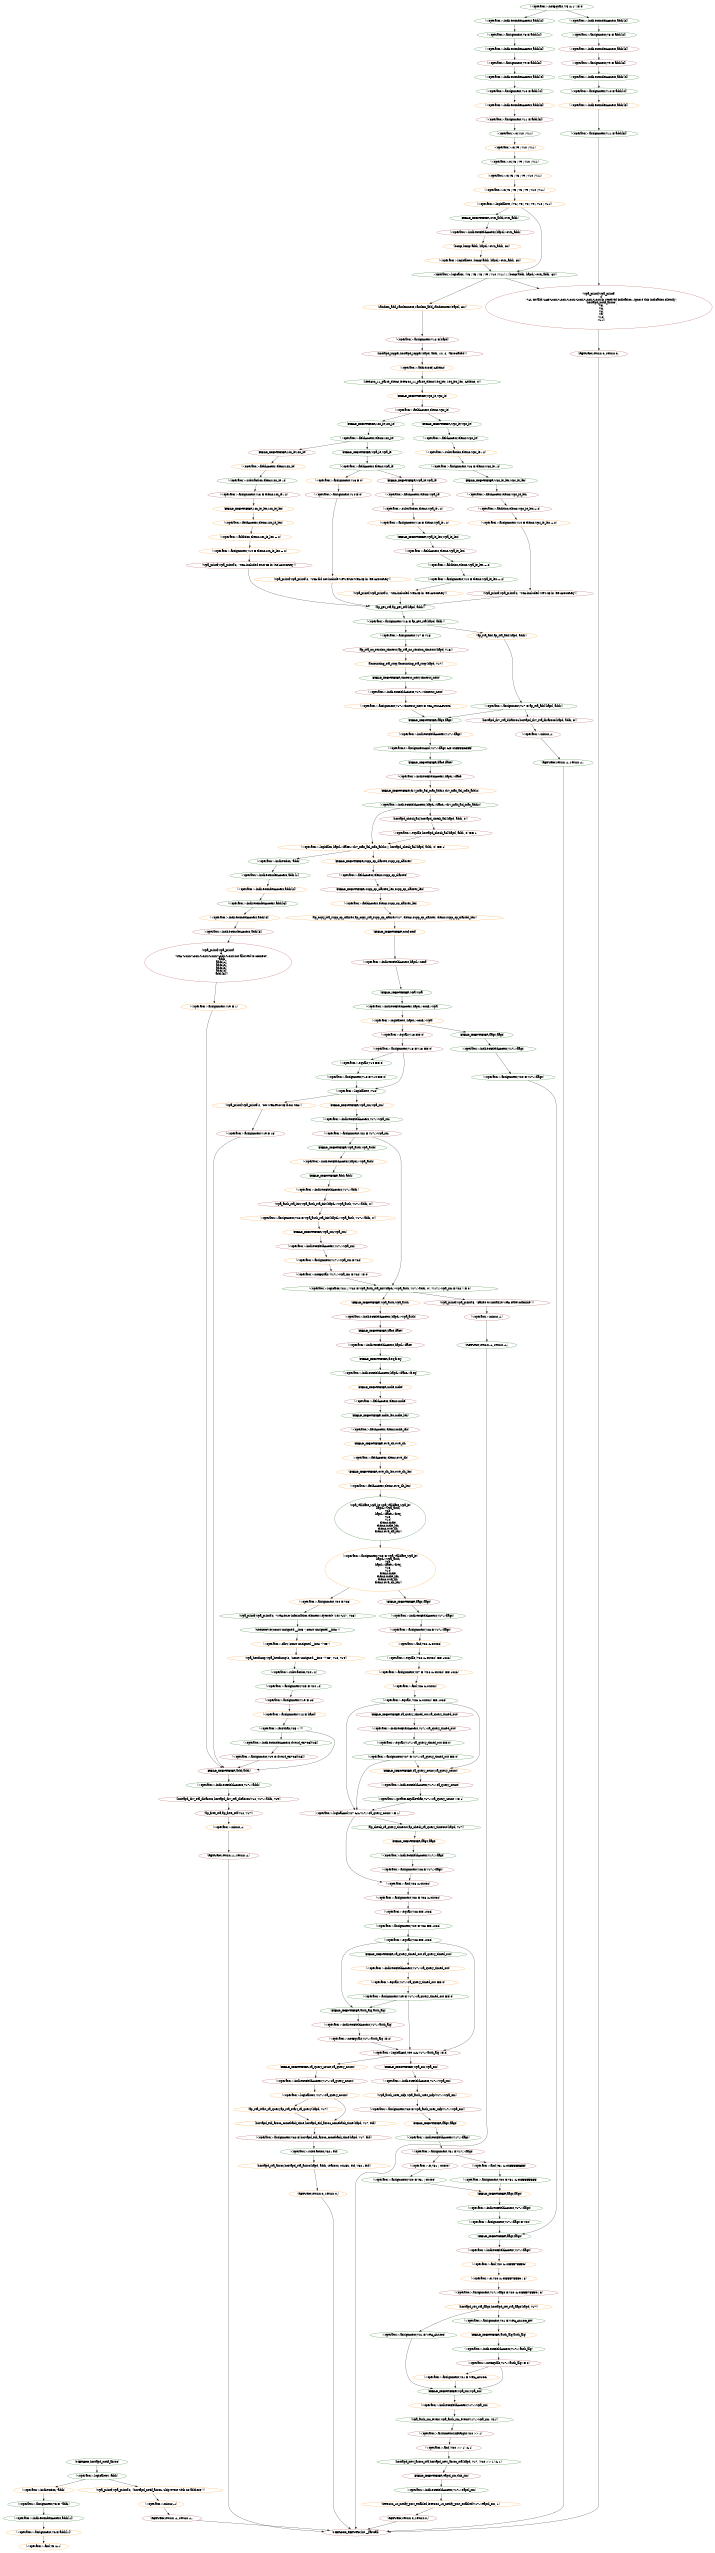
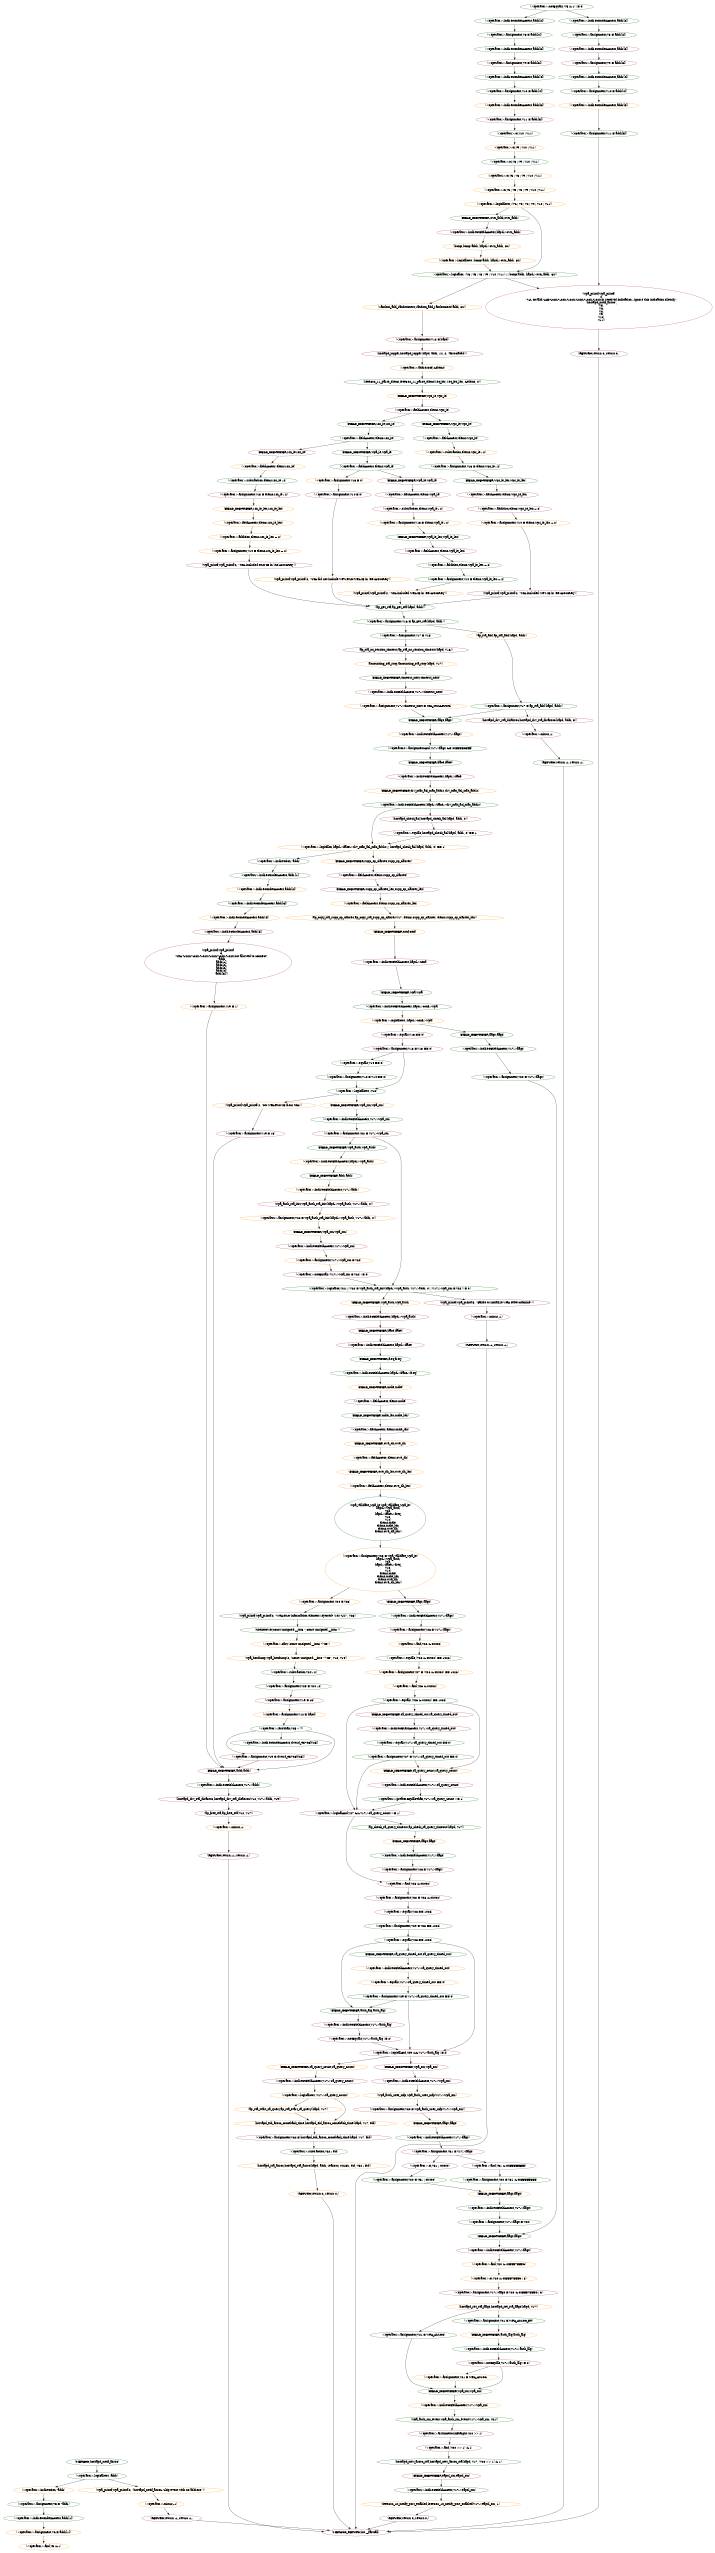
(422, 307) -> (422, 307)
(503, 501) -> none
(275, 1749) -> (230, 1738)
(441, 2476) -> (441, 2476)
